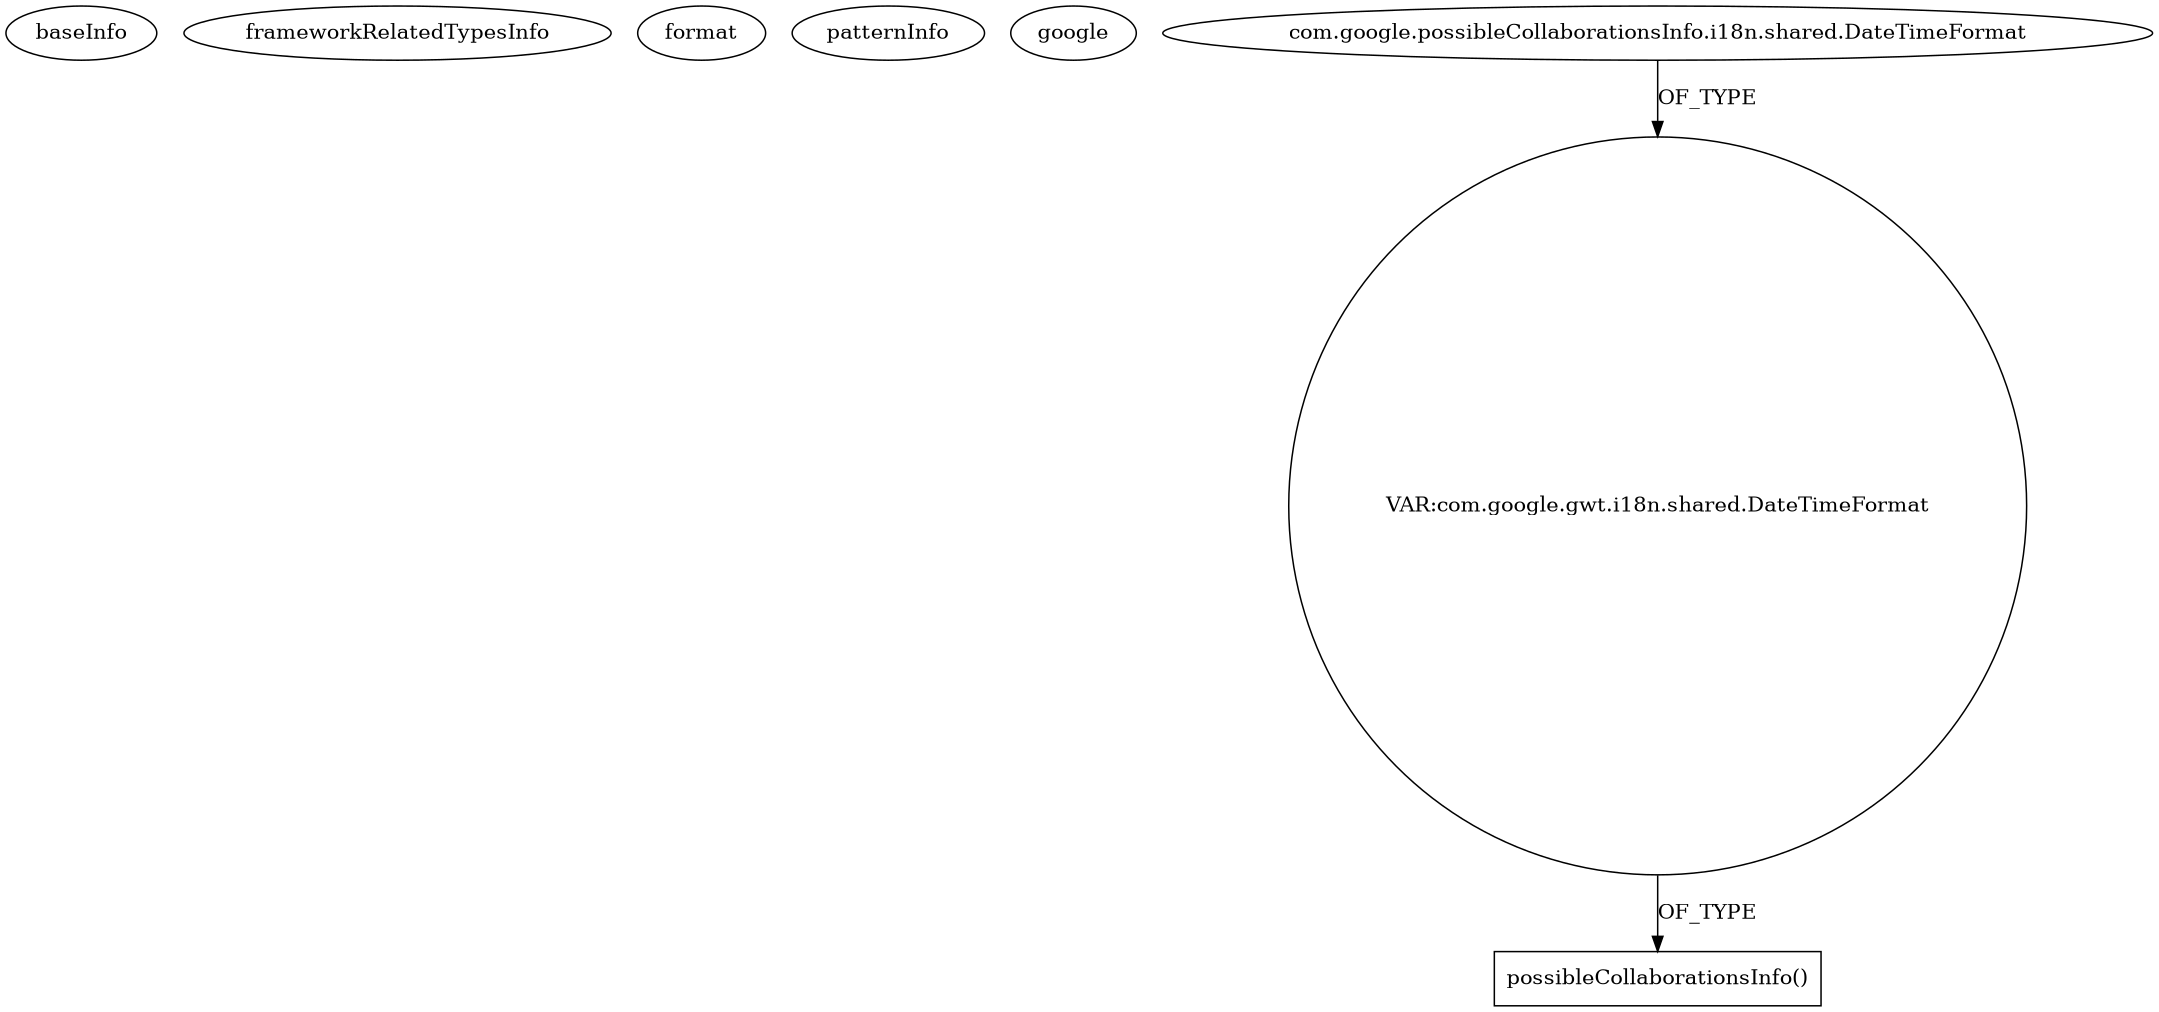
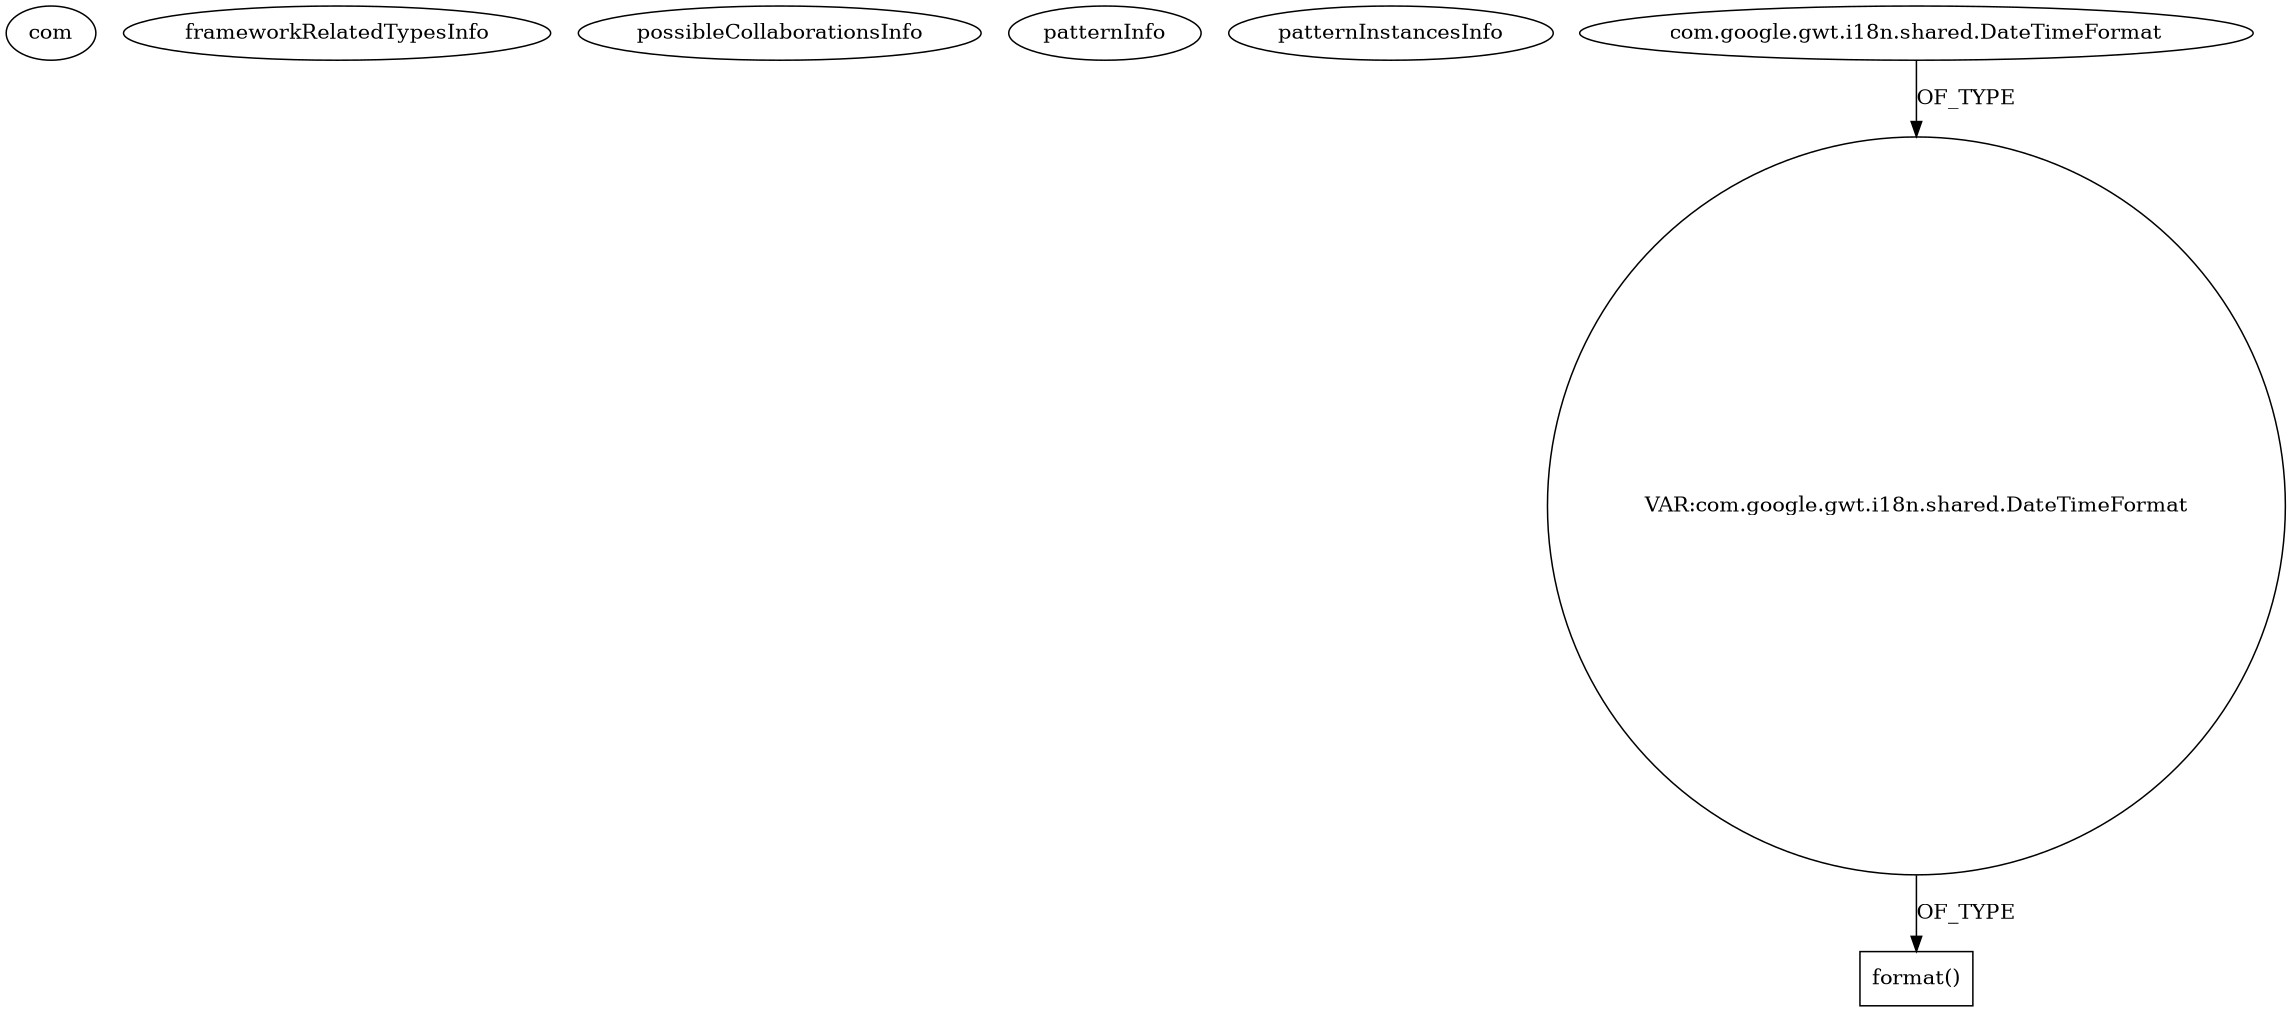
(81, 33) -> (51, 33)
(702, 33) -> (780, 33)
(1074, 33) -> (1391, 33)
(1658, 33) -> (1916, 33)
(1658, 979) -> (1916, 979)
